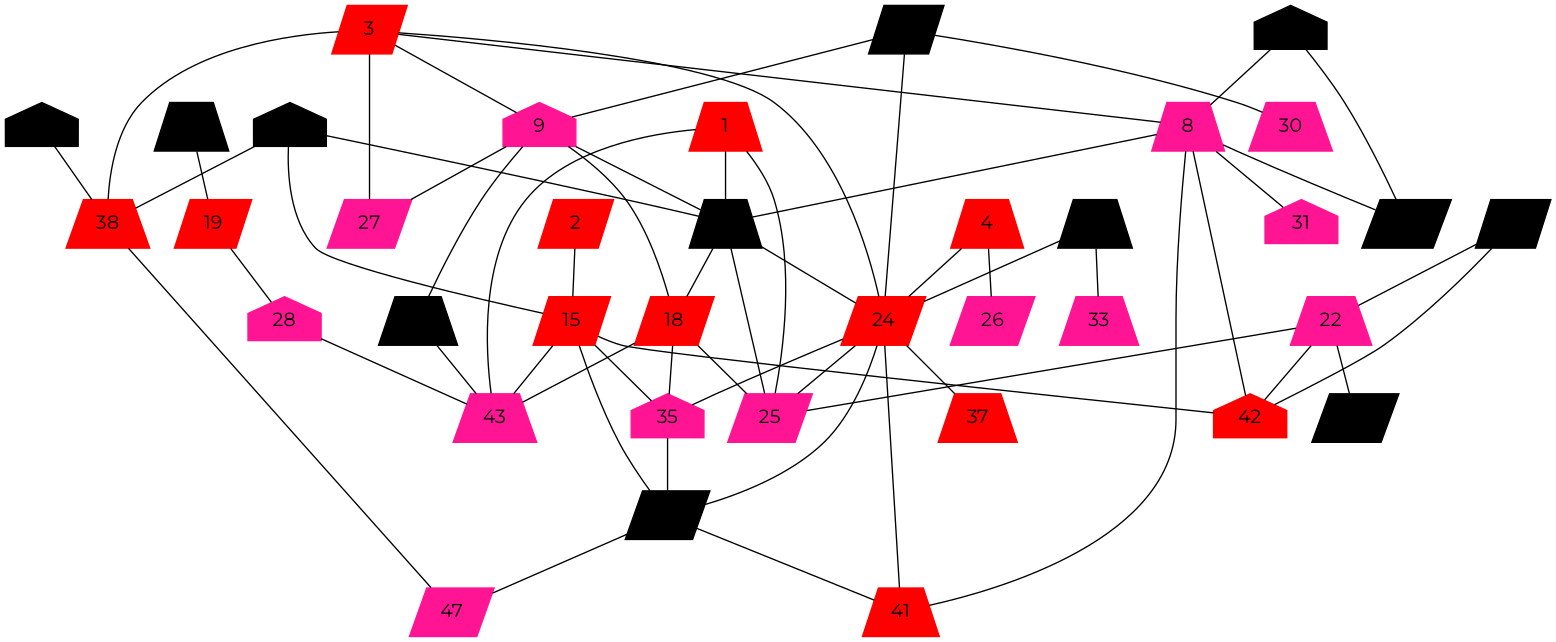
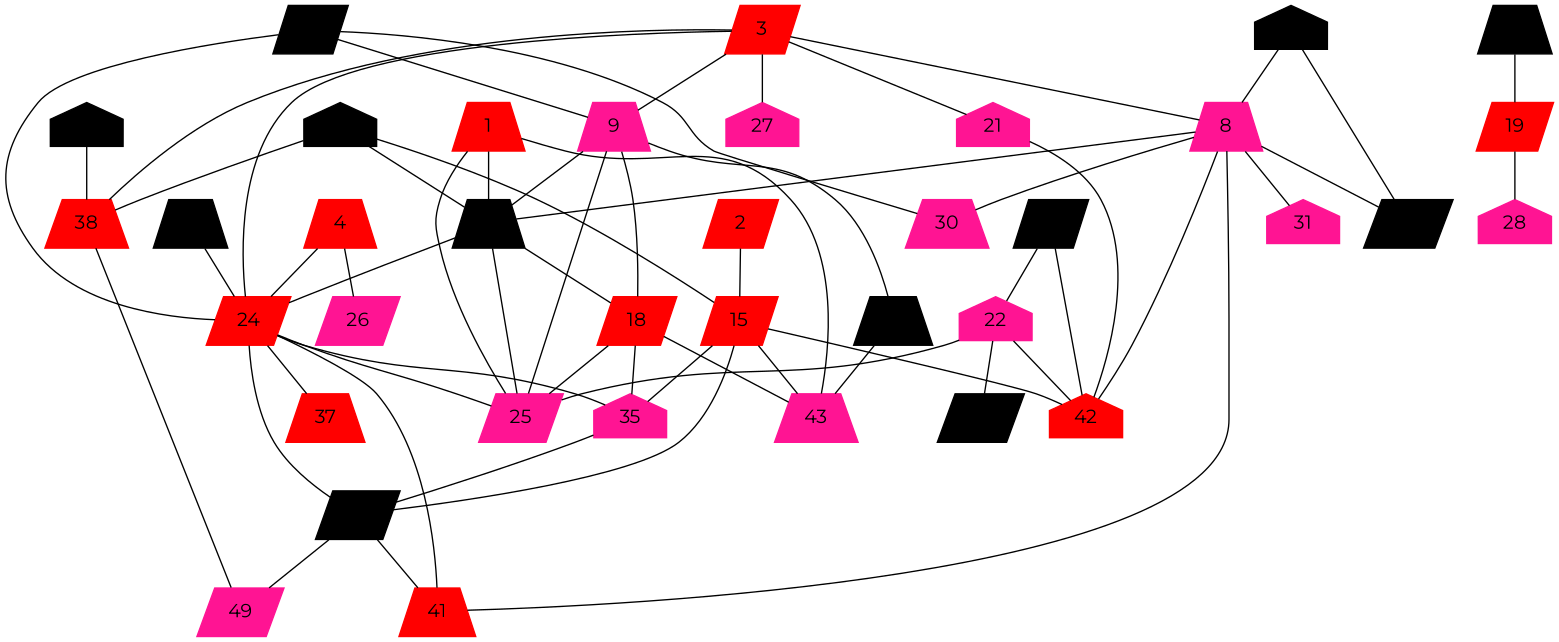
(539, 127) -> (614, 127)
none -> (993, 127)
none -> (1089, 169)
(459, 173) -> (569, 266)
(370, 224) -> (762, 127)
(1099, 321) -> none
(1331, 321) -> (996, 321)
(394, 371) -> none
(452, 612) -> (240, 612)
